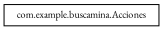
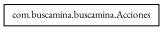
(82, 15) -> (82, 15)
